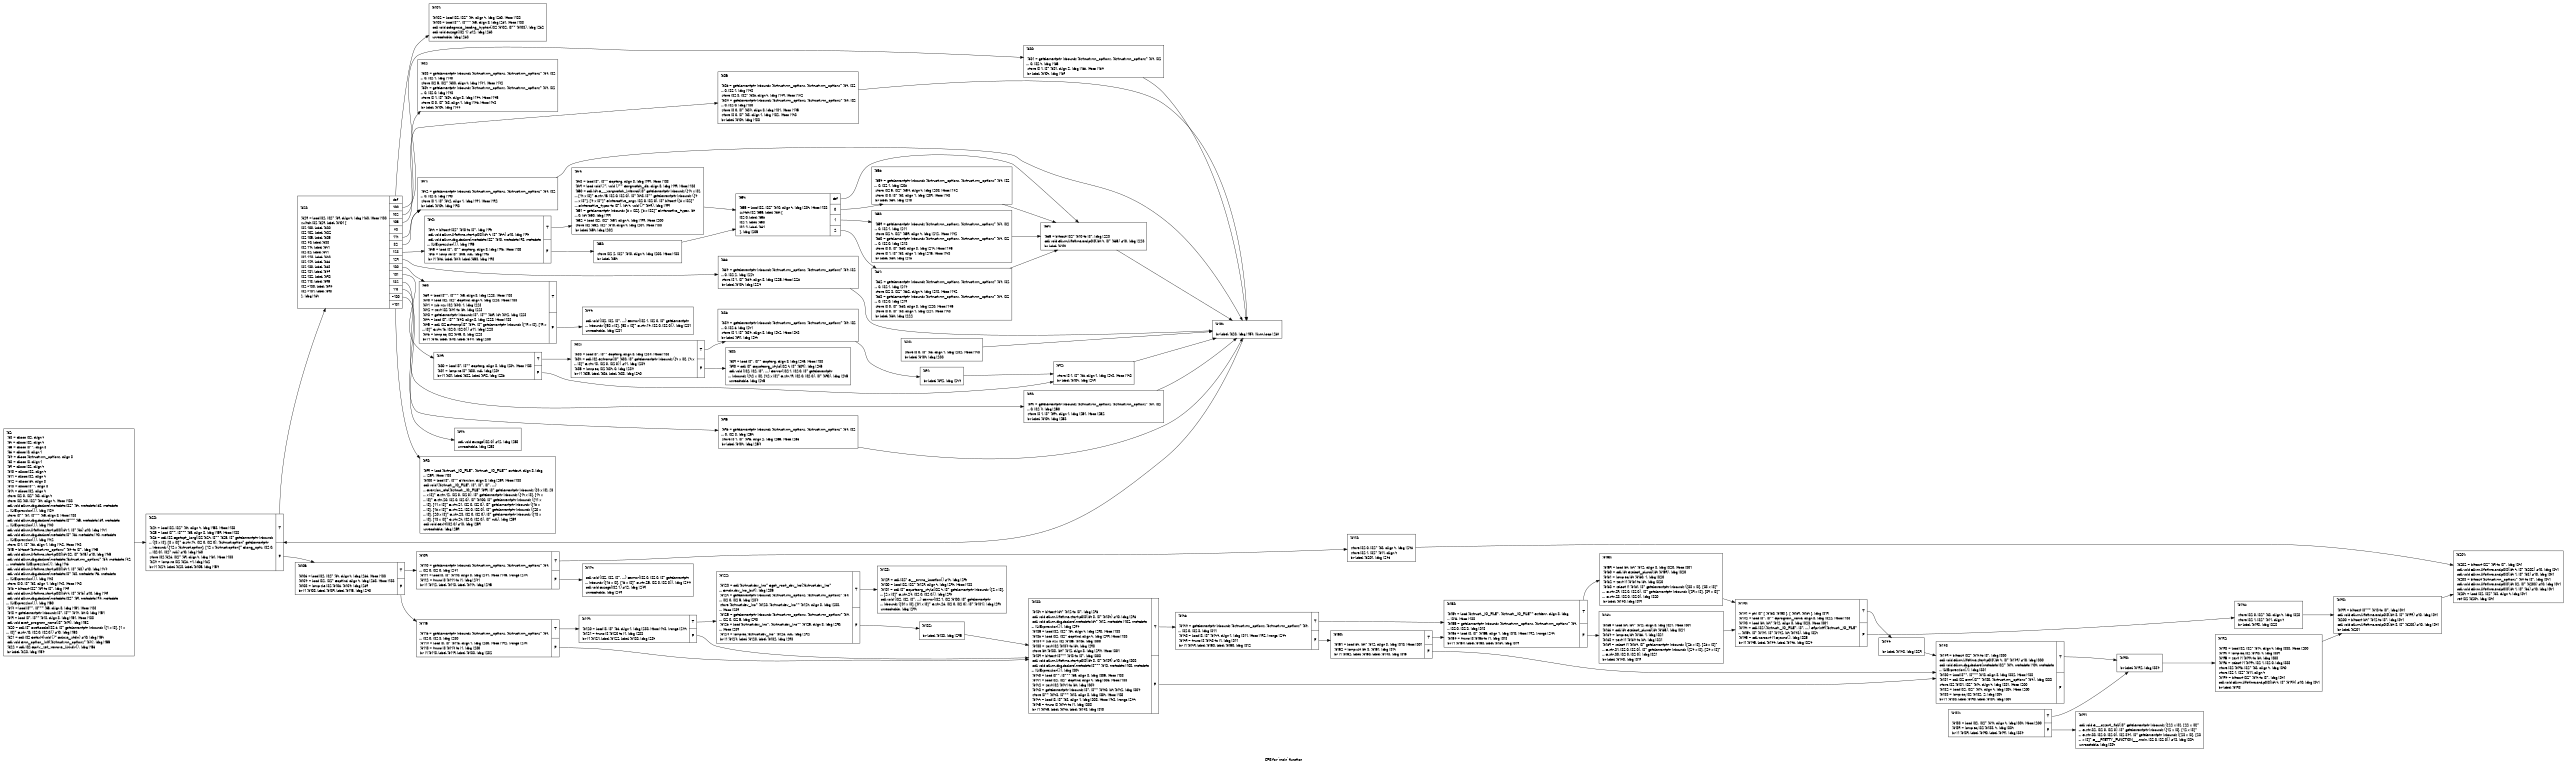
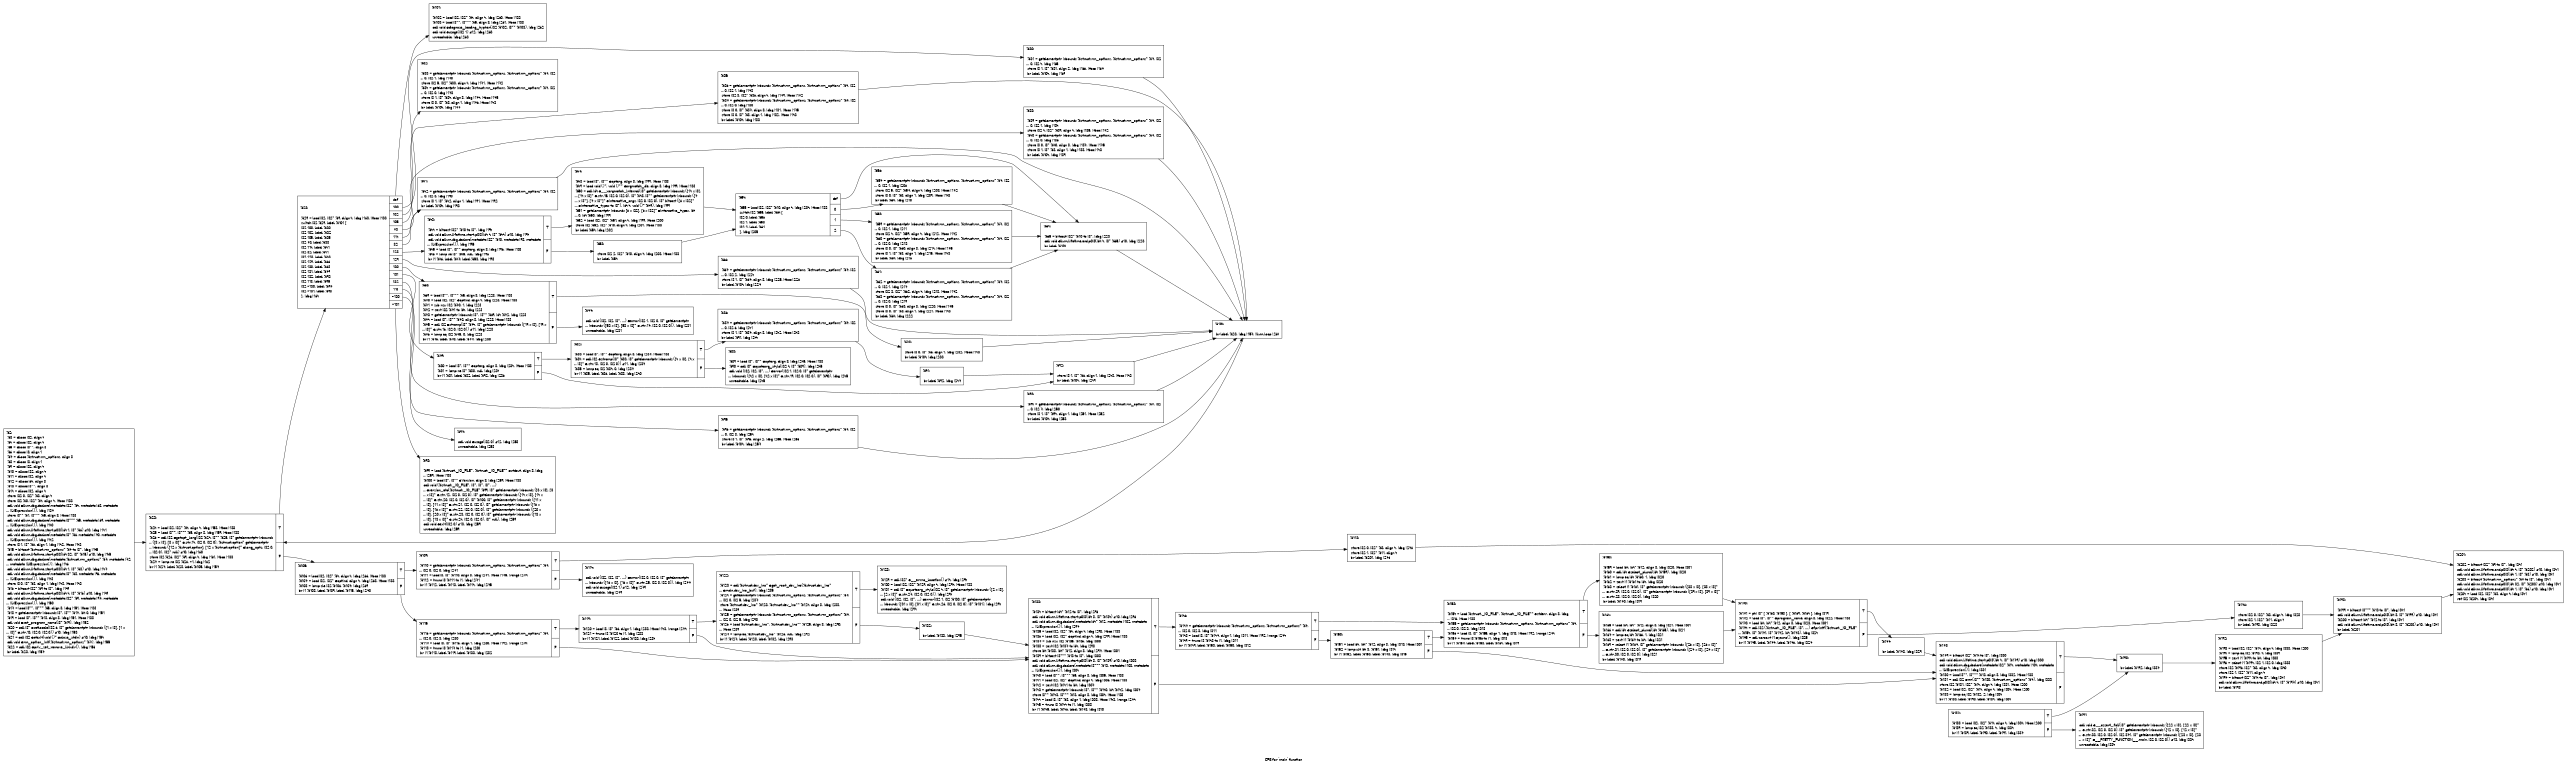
none -> (1094, 133)
none -> (739, 295)
